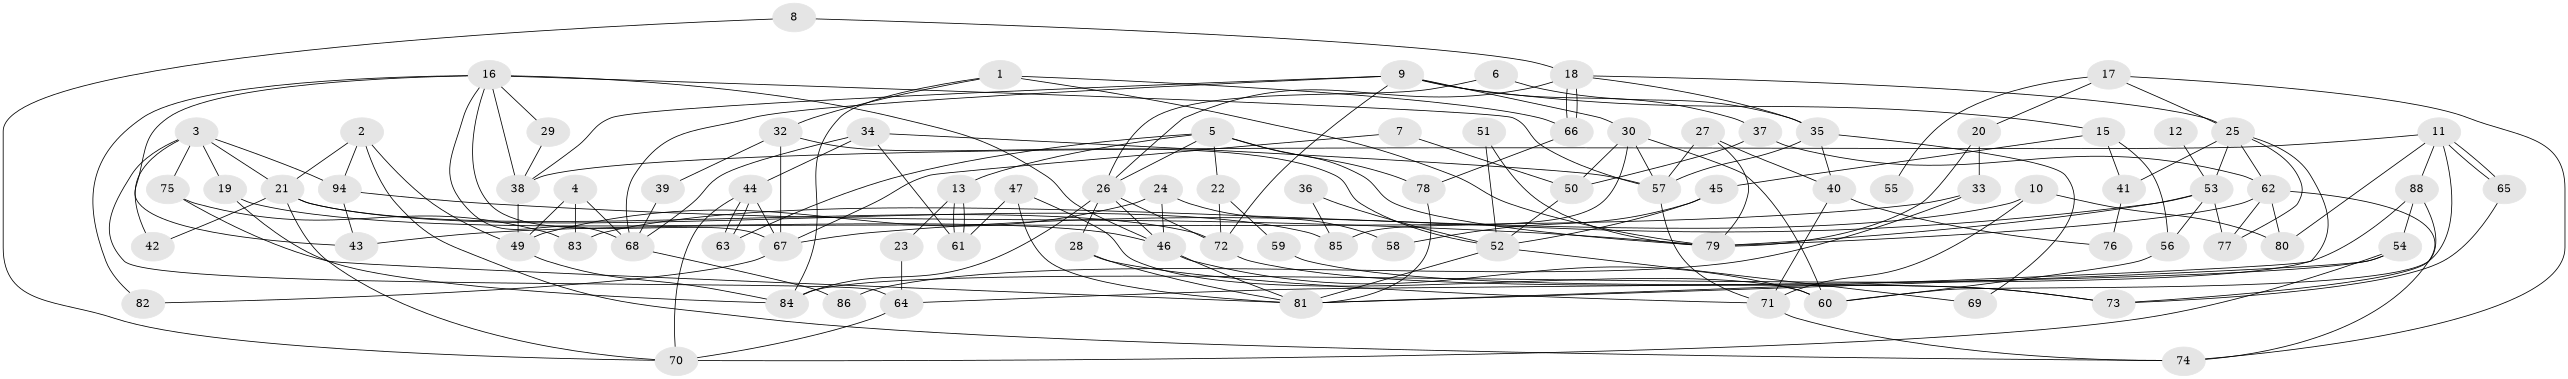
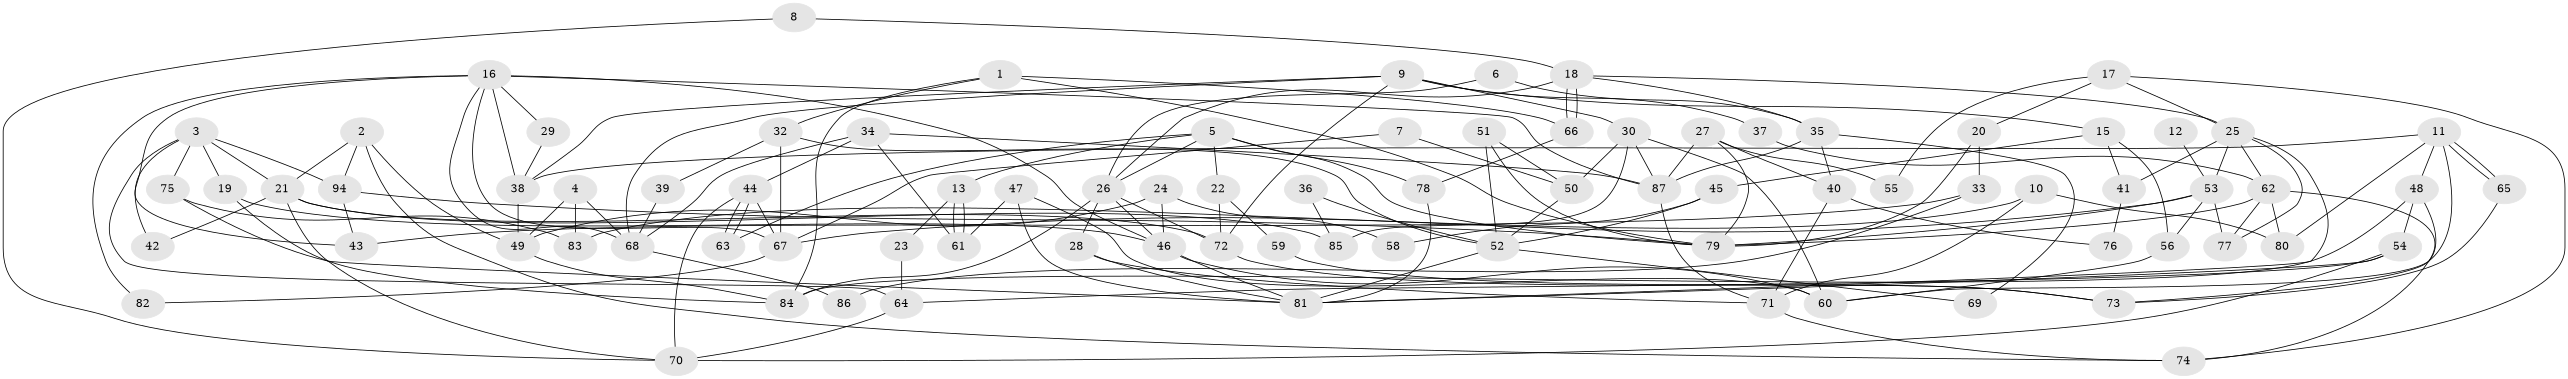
none -> (1797, 161)
(1668, 165) -> (1528, 161)
(1659, 189) -> (1659, 189)
(2417, 189) -> (2417, 189)
